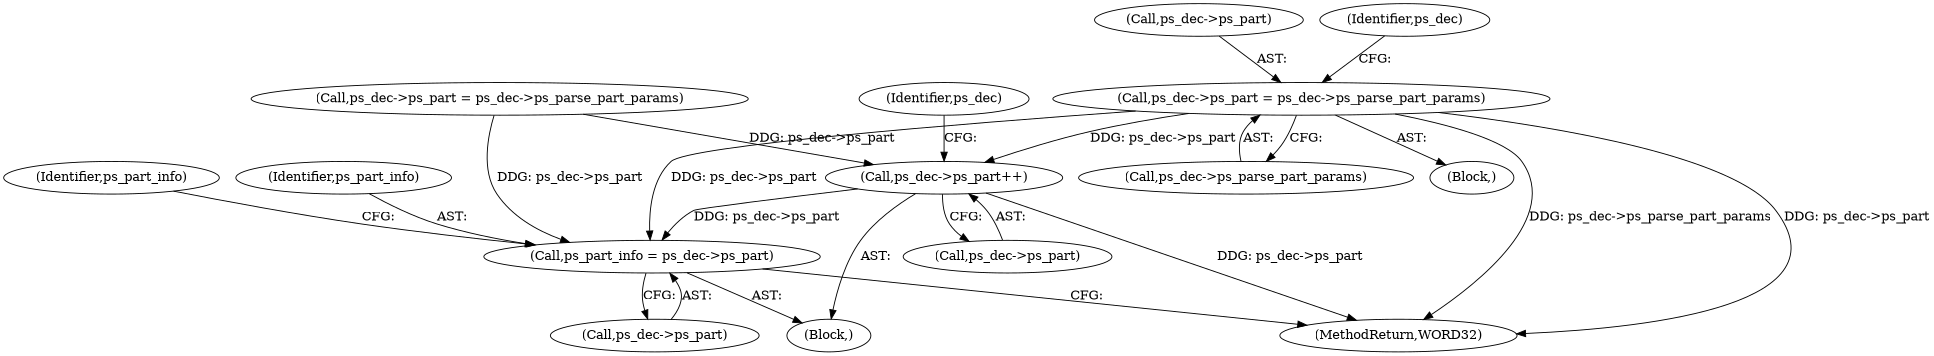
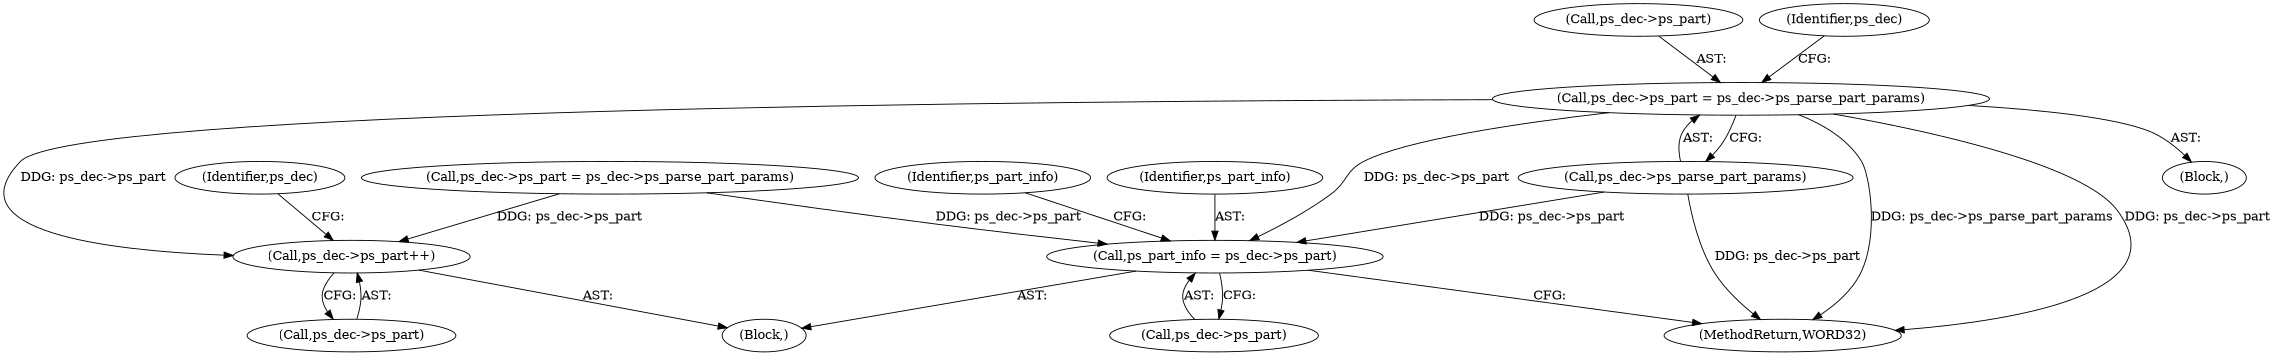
(758, 201) -> (1455, 216)
(1167, 255) -> (1708, 261)
